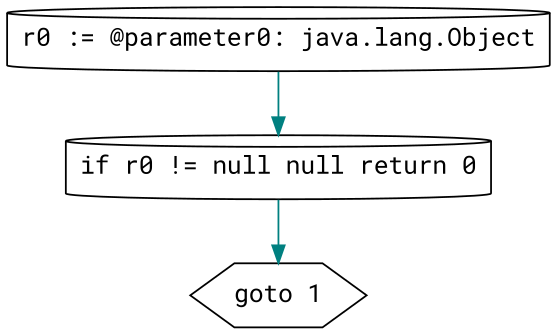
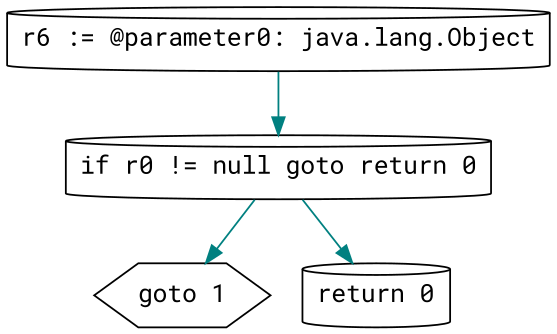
(278, 39) -> (278, 39)
(278, 167) -> (278, 167)
none -> (376, 295)
